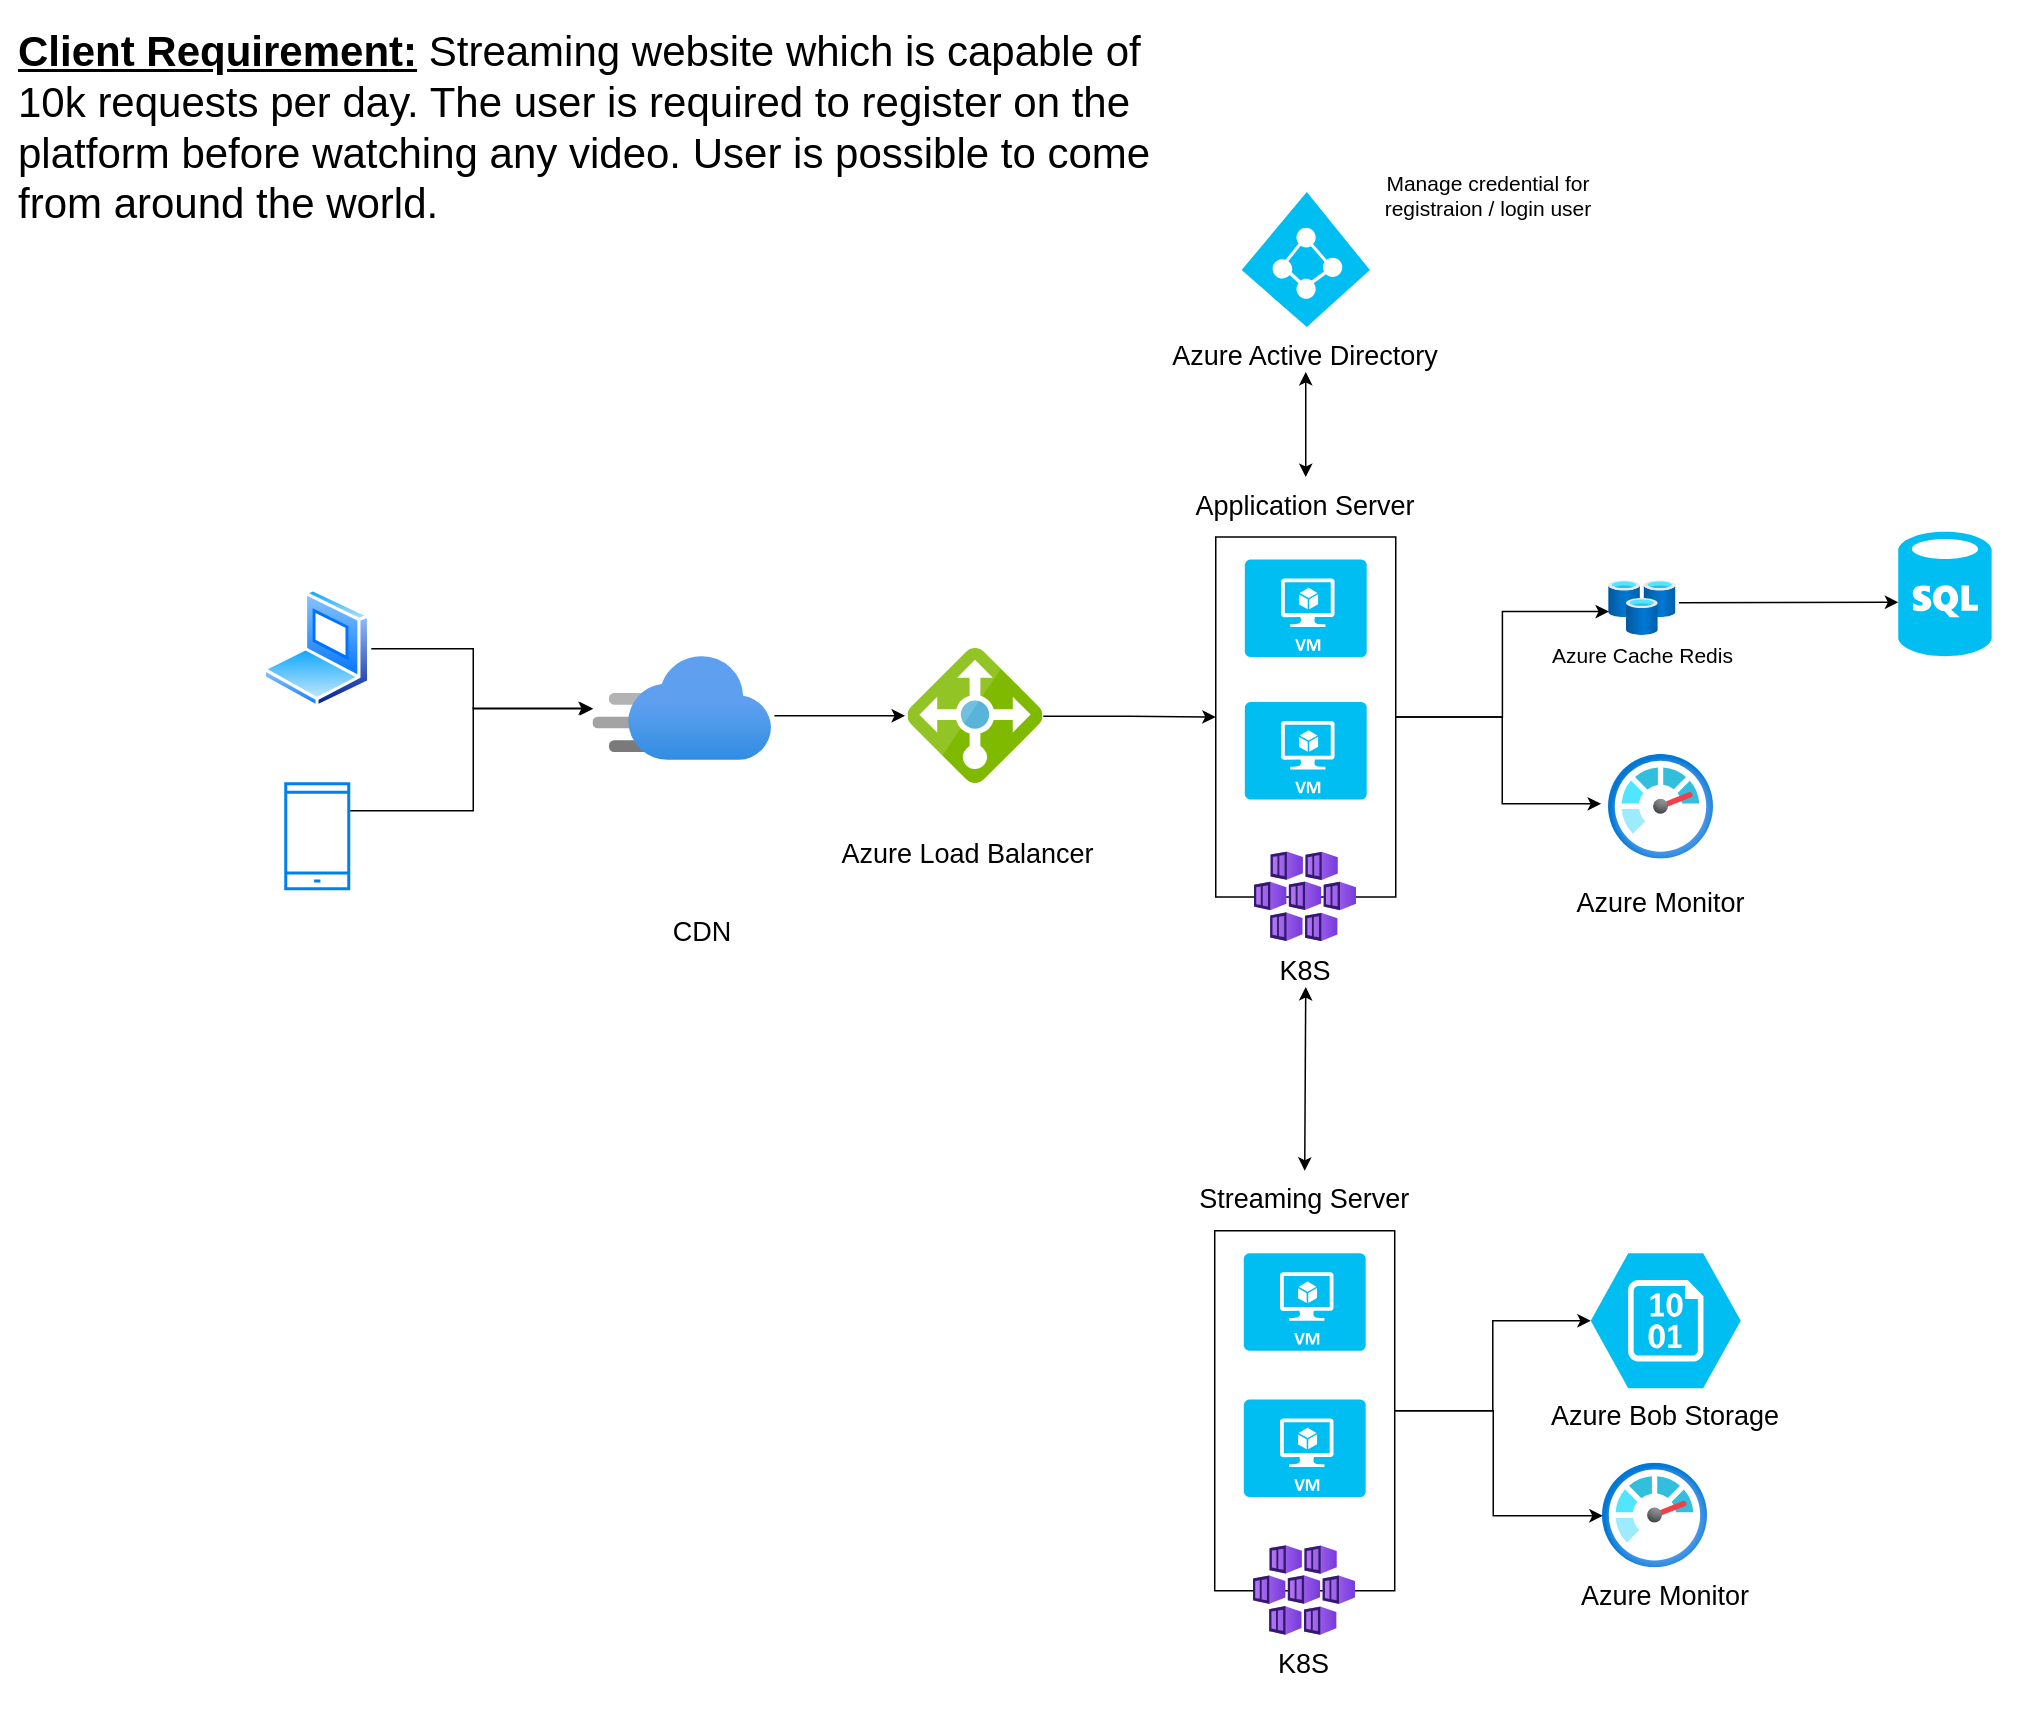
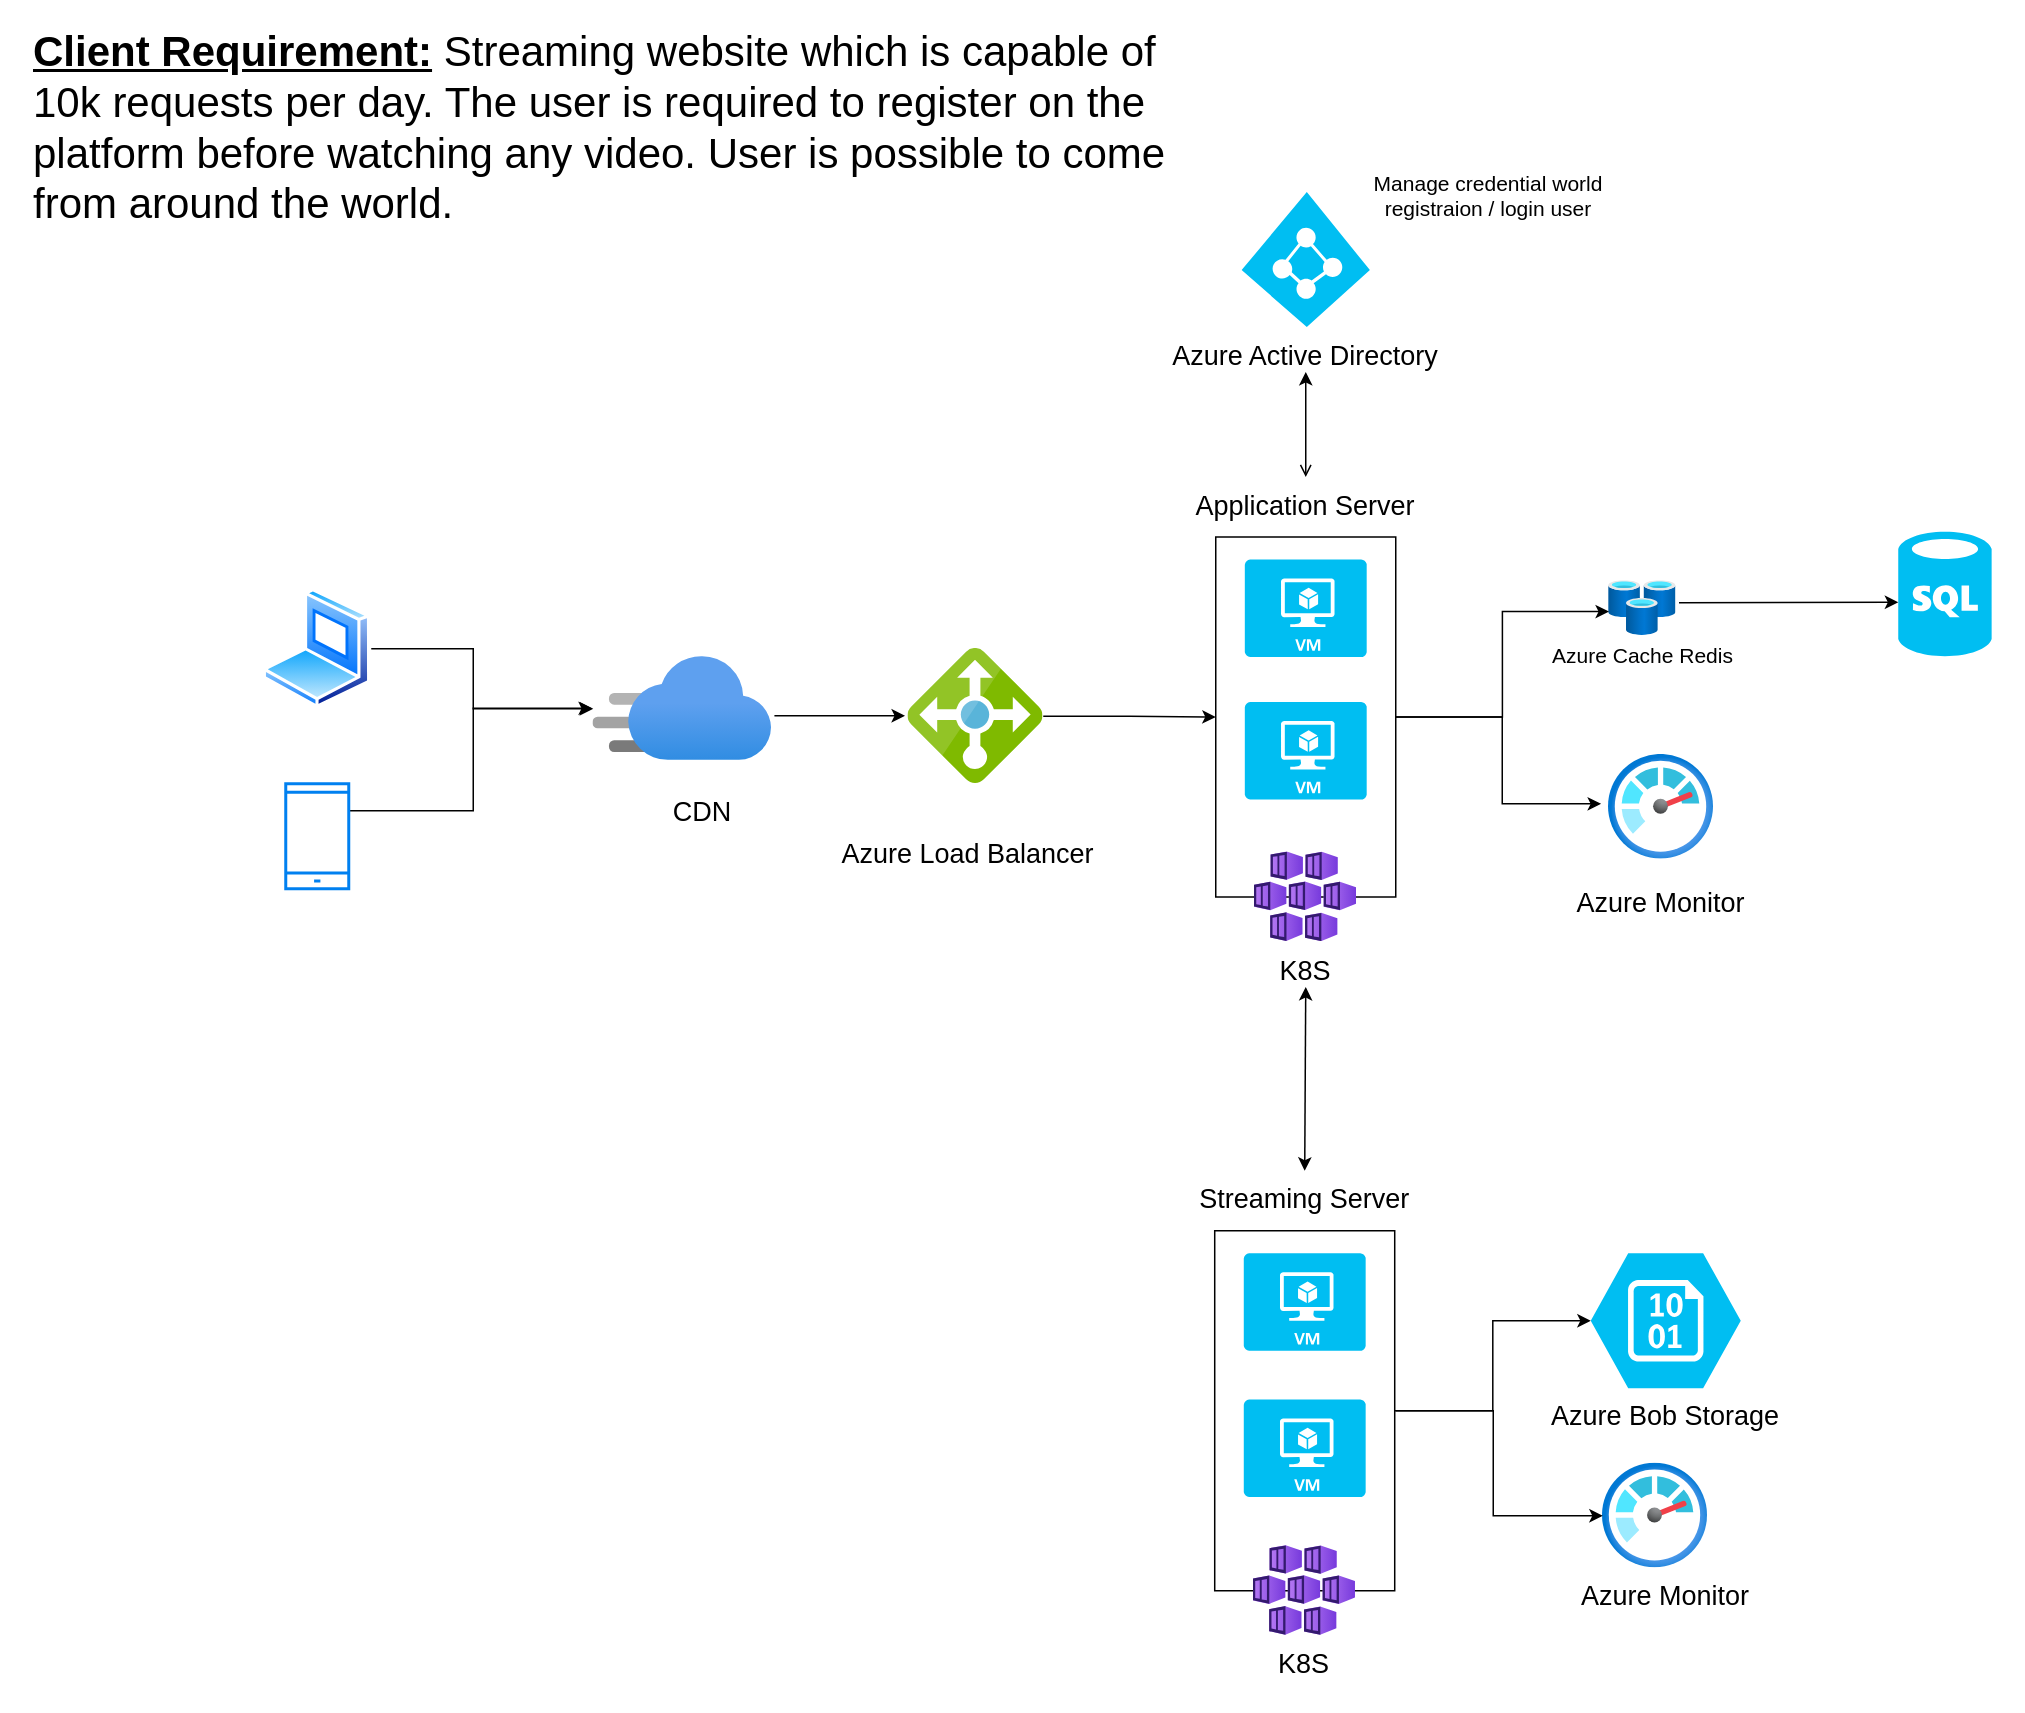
(608, 128) -> (623, 128)
(1489, 196) -> (1489, 196)
(1306, 465) -> (1306, 467)
(702, 926) -> (702, 806)
